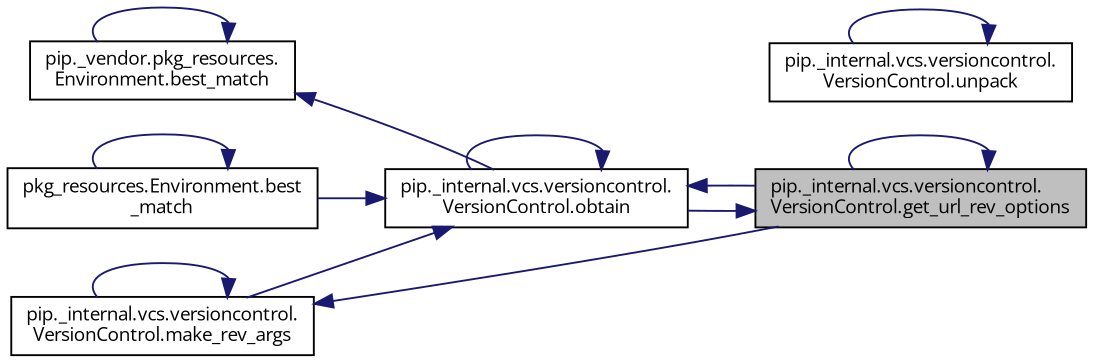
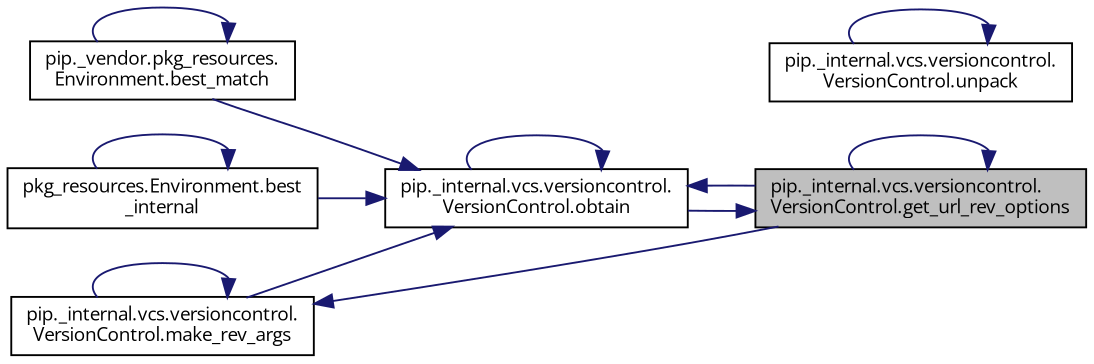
(405, 132) -> (307, 131)
(163, 198) -> (163, 198)
